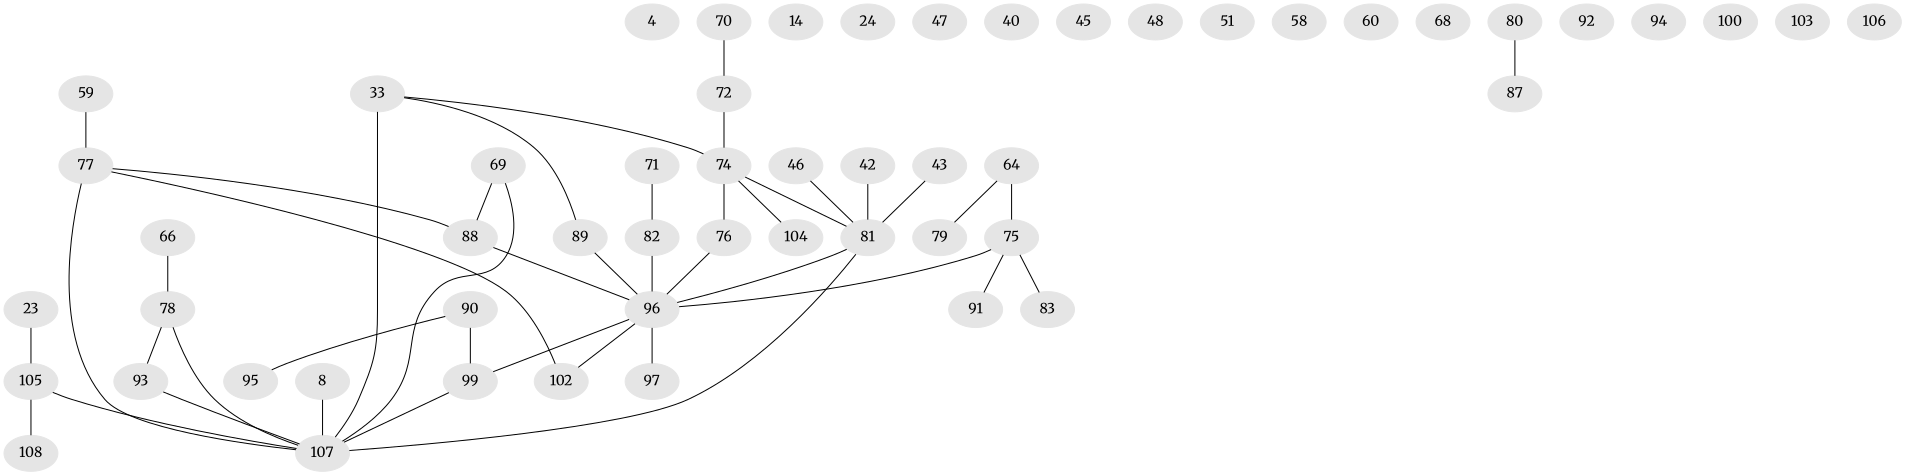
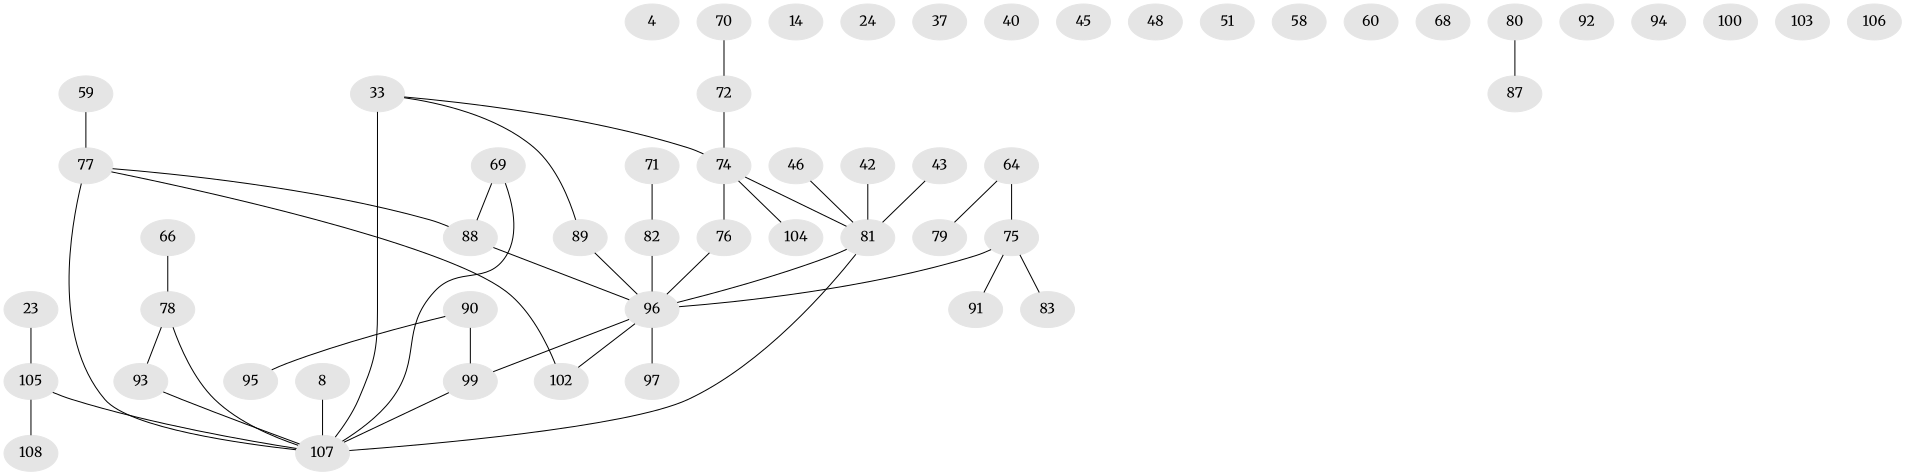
(940, 22) -> (940, 22)
